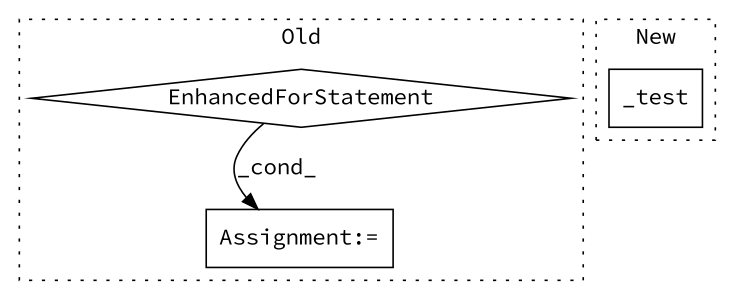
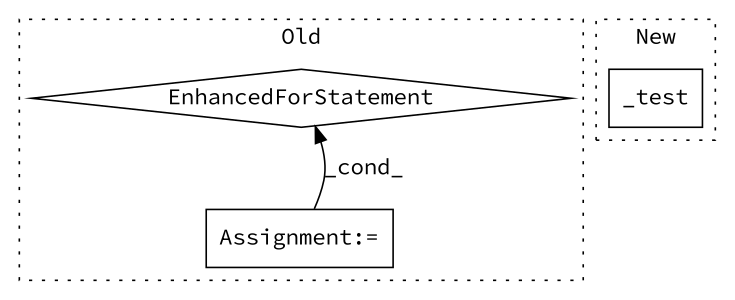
(236, 157) -> (325, 176)
